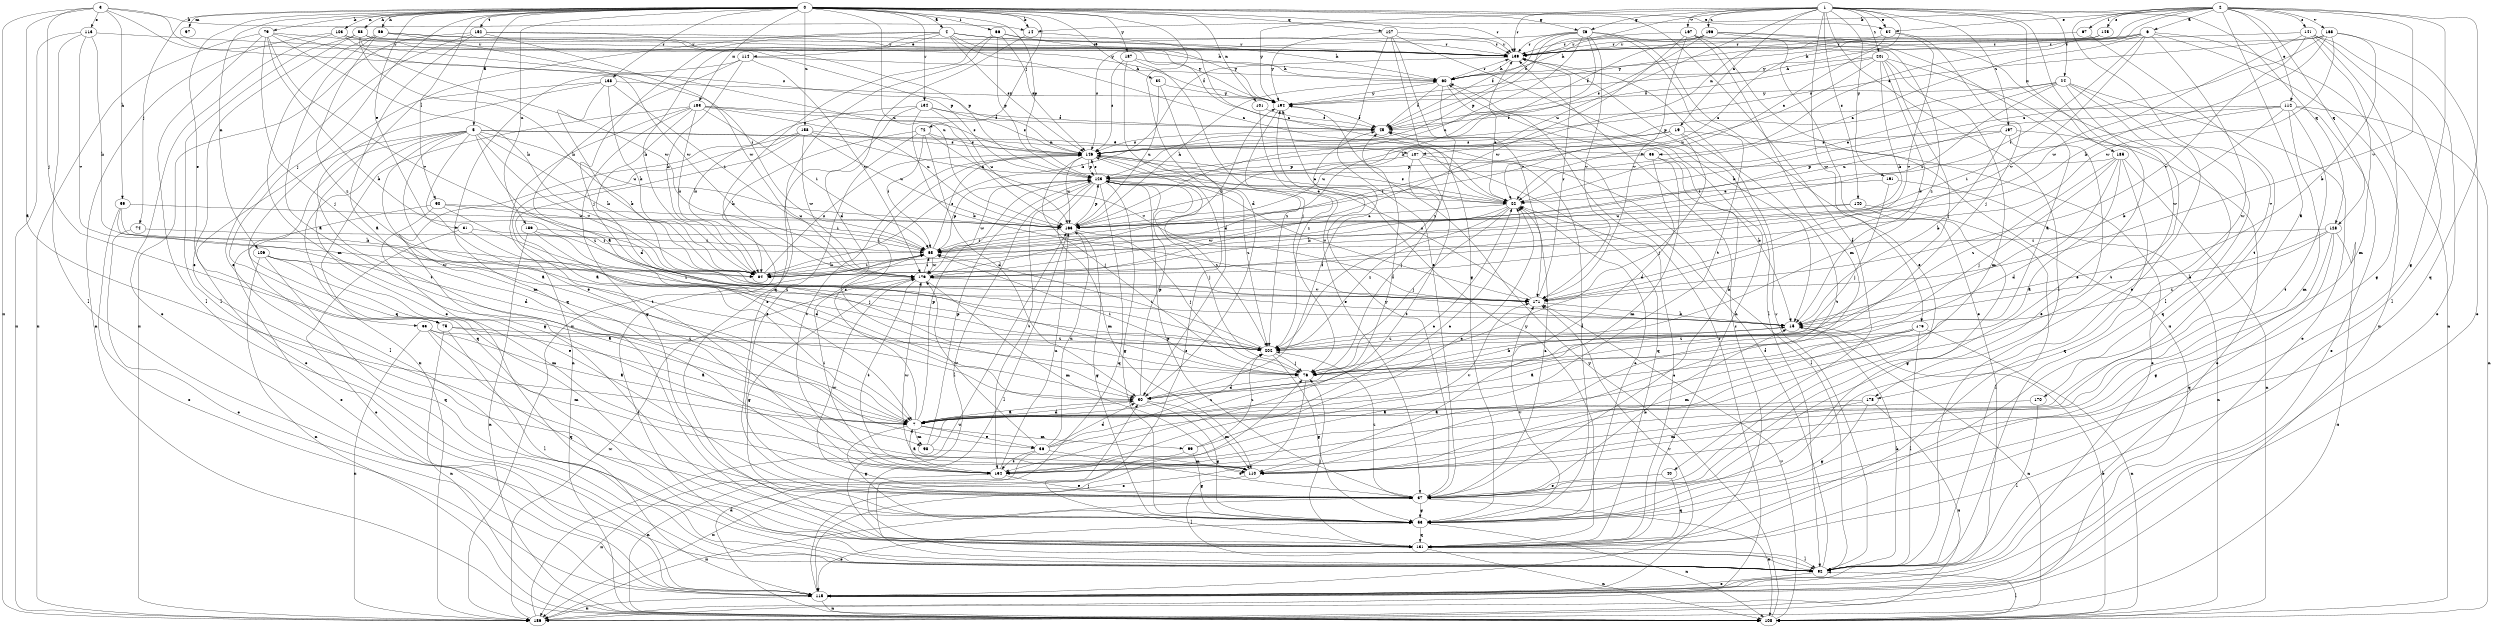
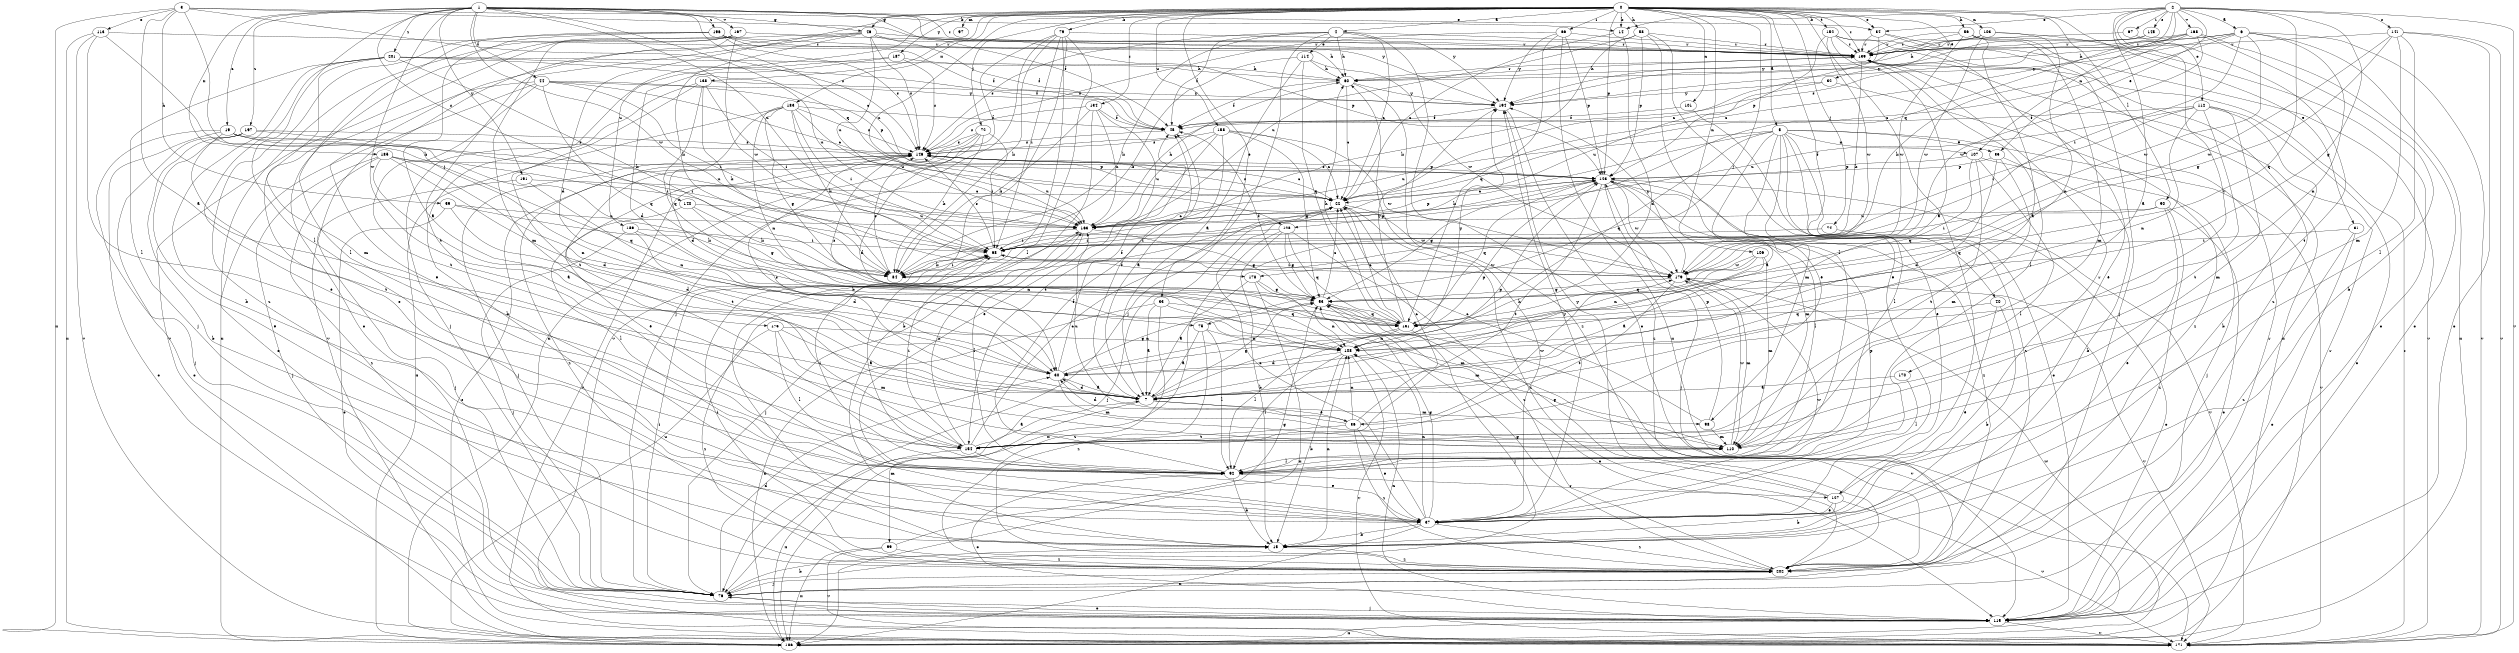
(2063, 81) -> (542, 81)
(1773, 252) -> (1532, 486)
(1663, 314) -> (1716, 535)
